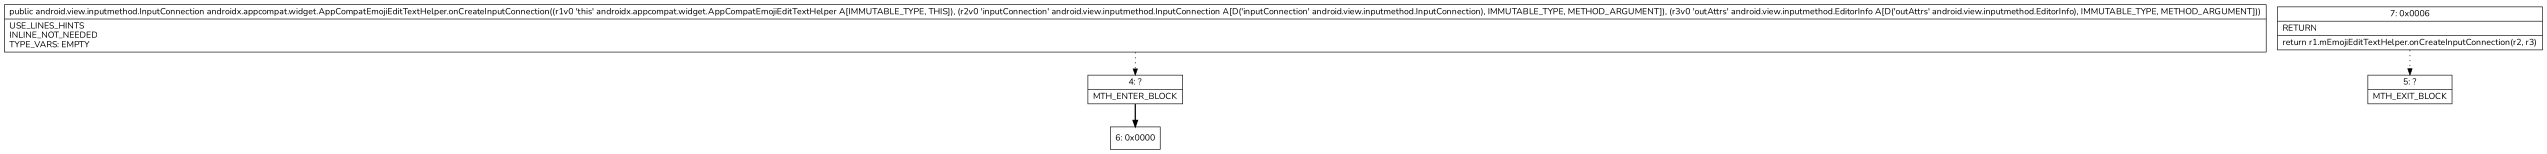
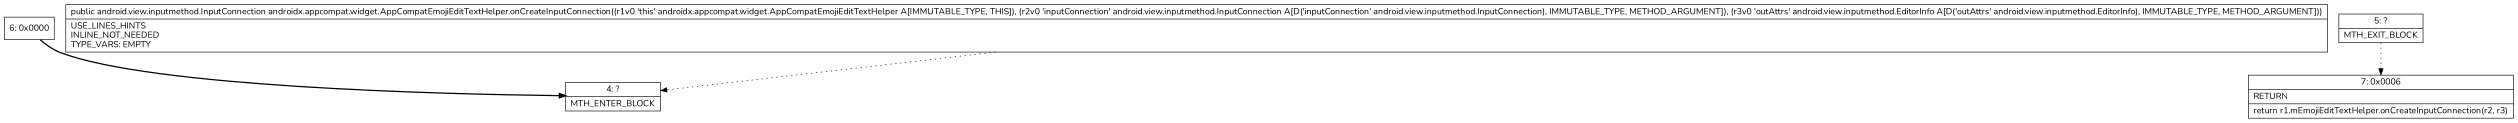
(2410, 59) -> (2381, 56)
(1135, 112) -> (296, 86)
